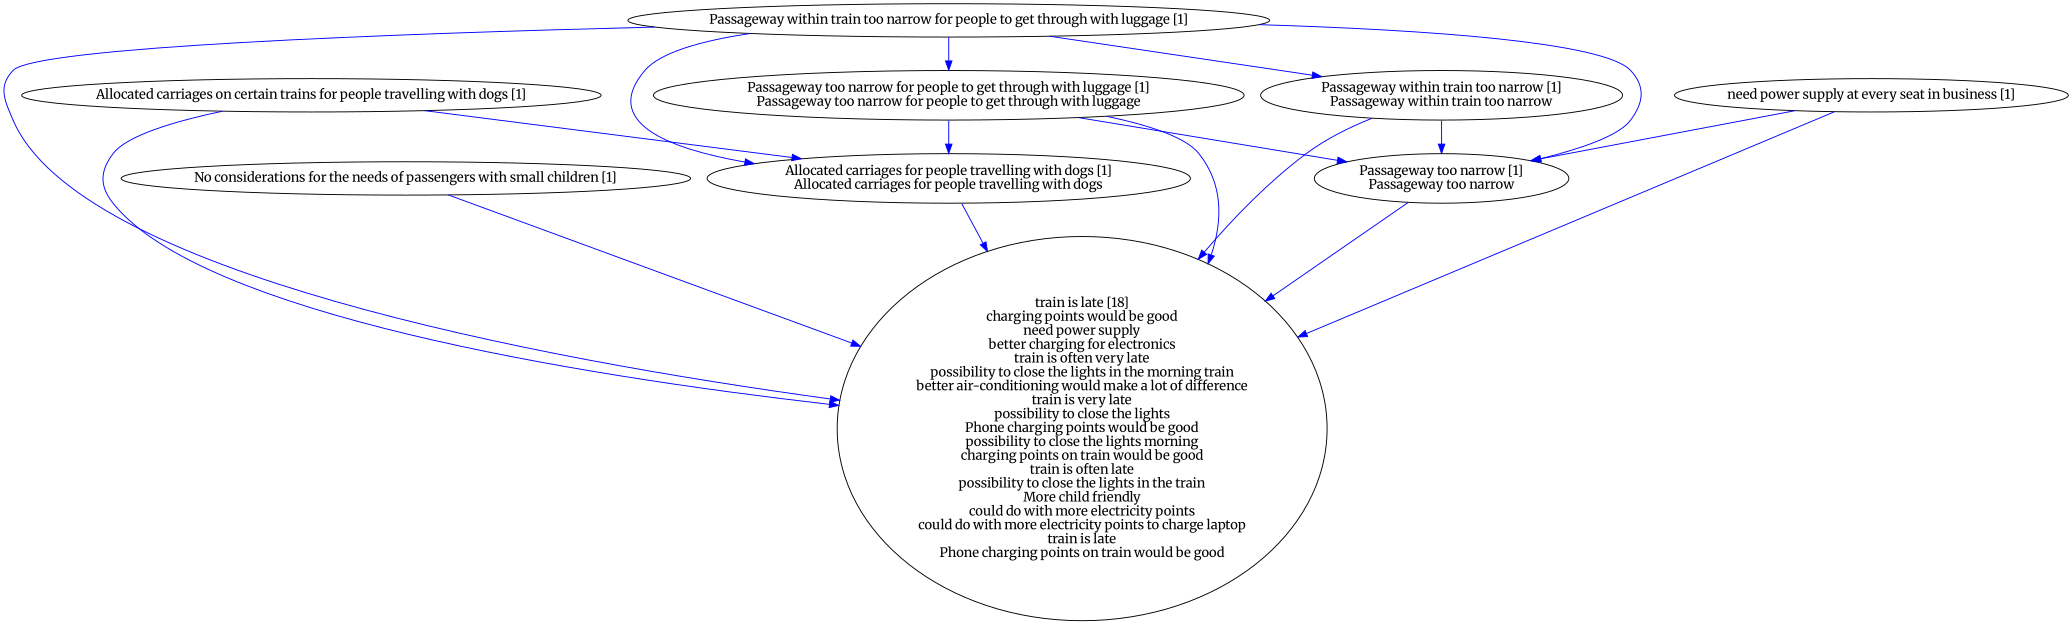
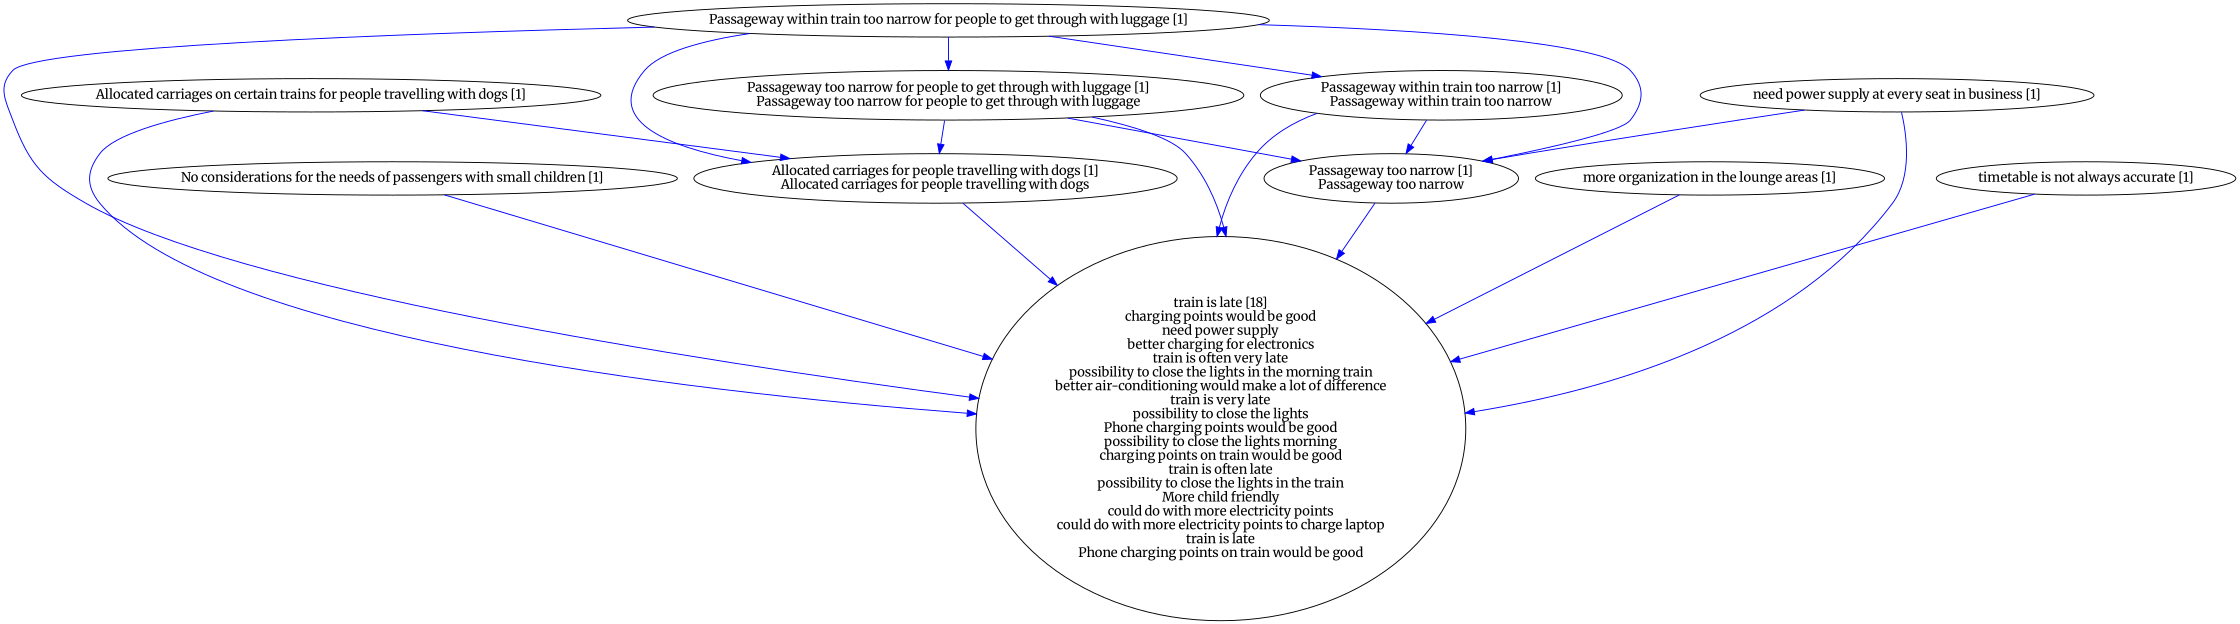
none -> (1710, 178)
none -> (2086, 178)
